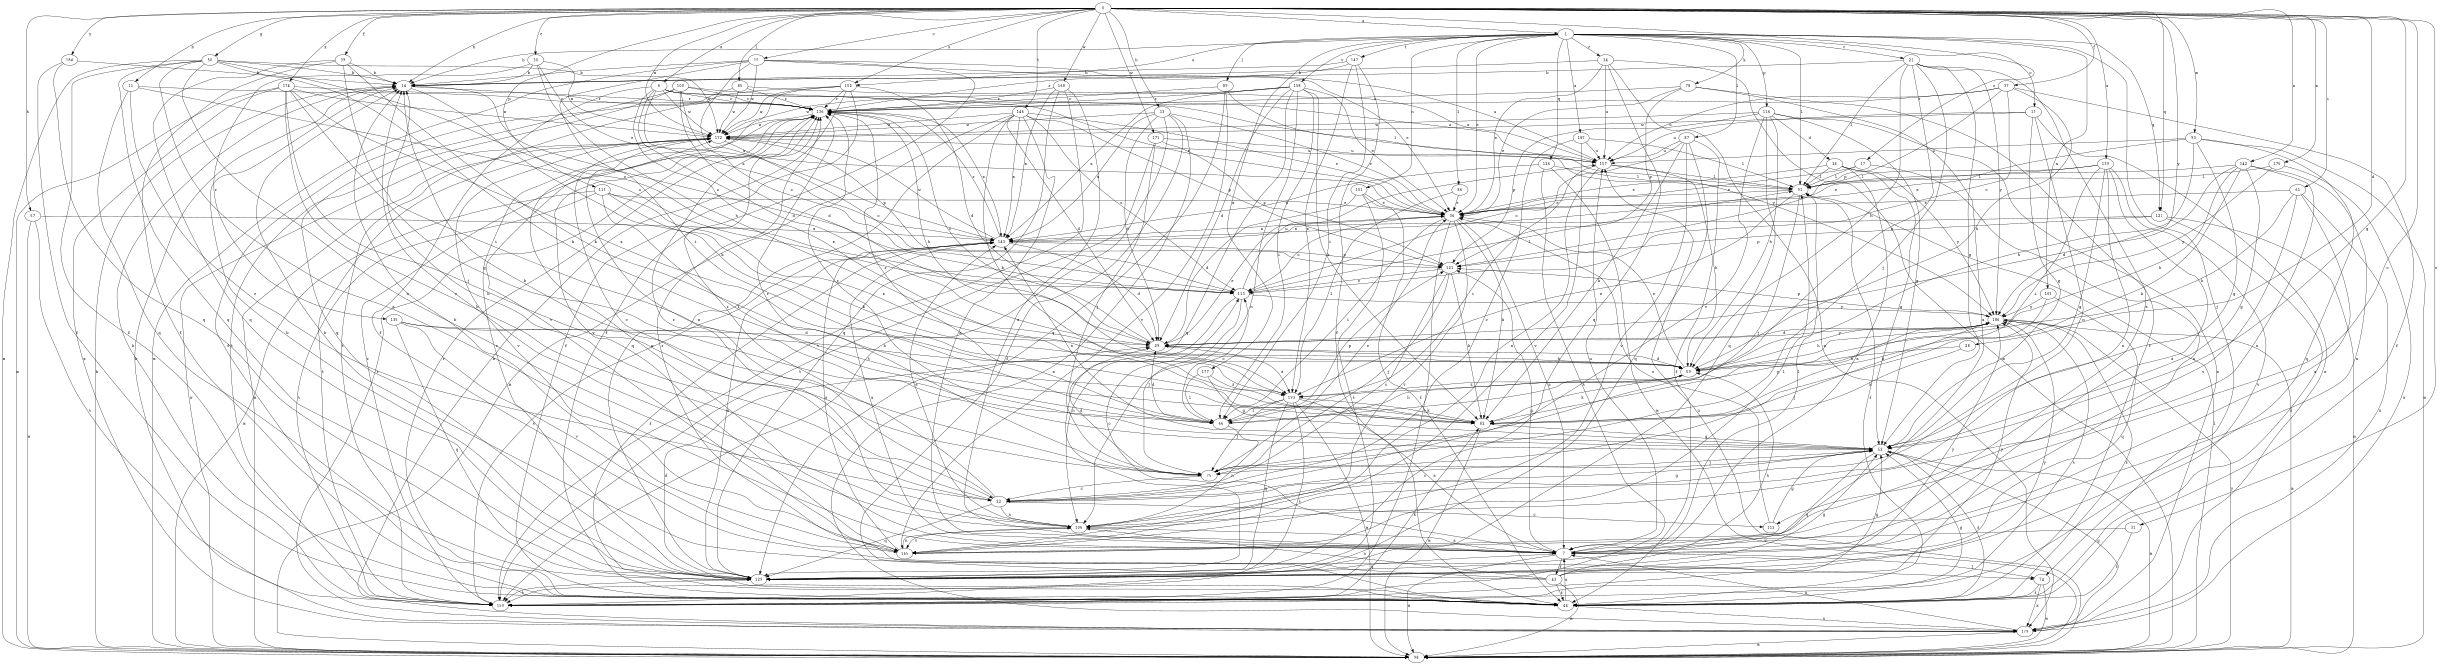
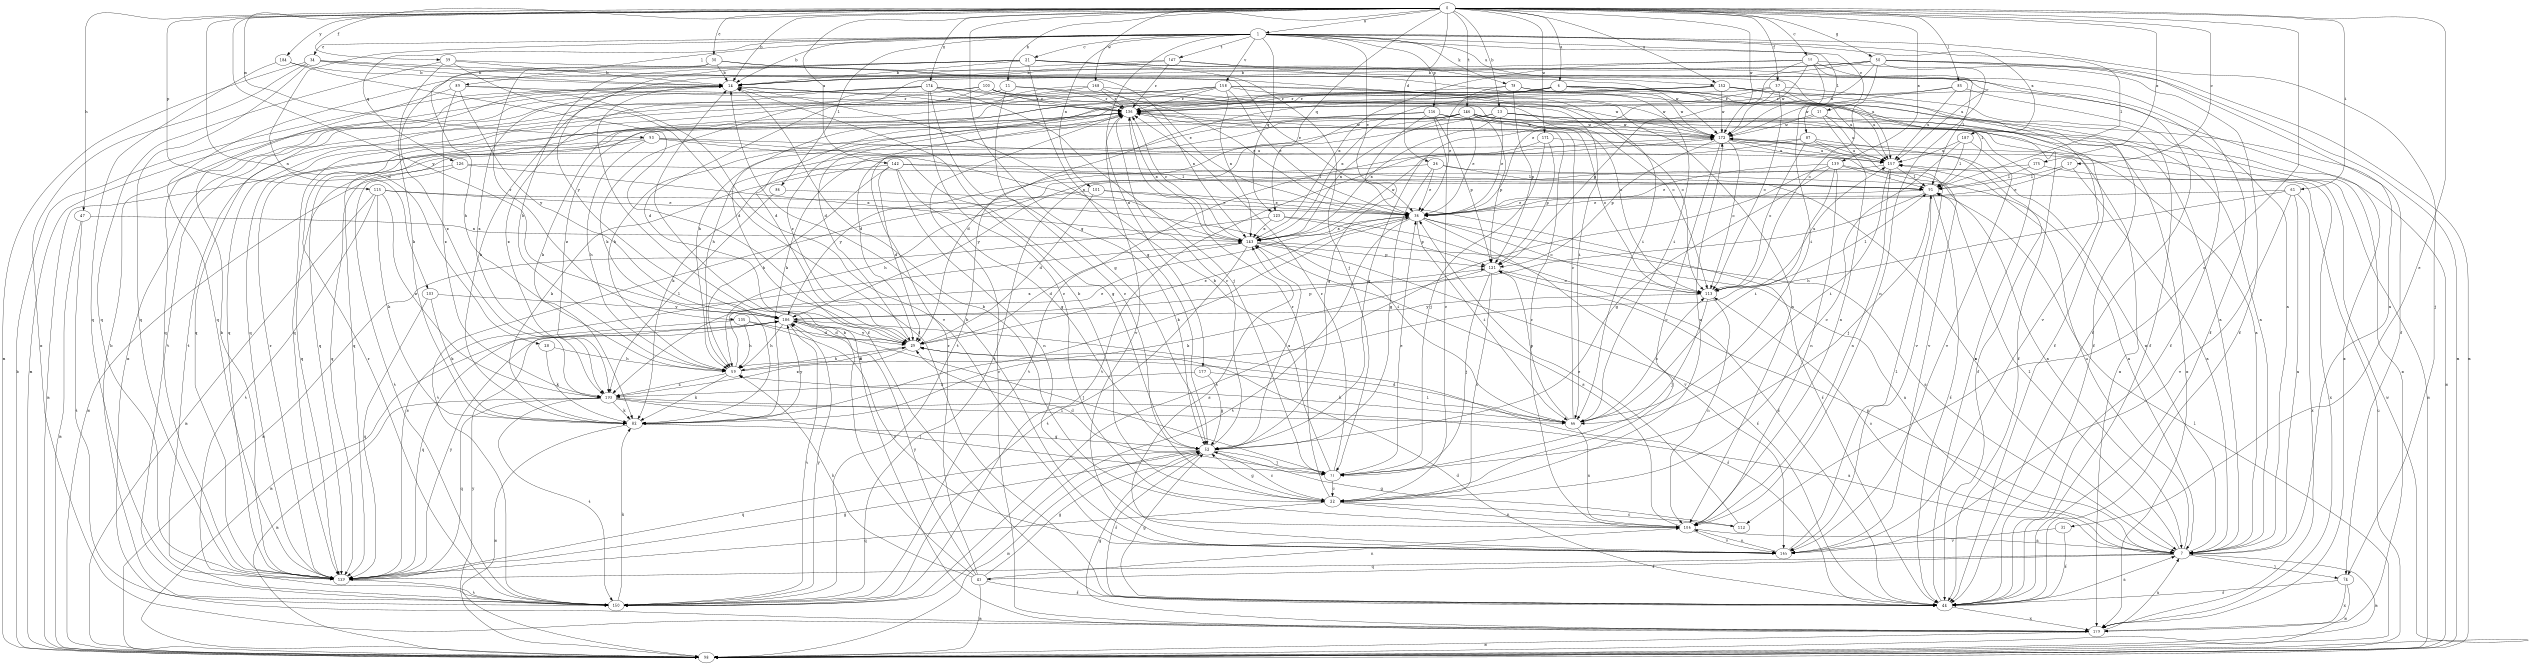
(1799, 135) -> (1406, 82)
(33, 216) -> (83, 216)
none -> (451, 286)
